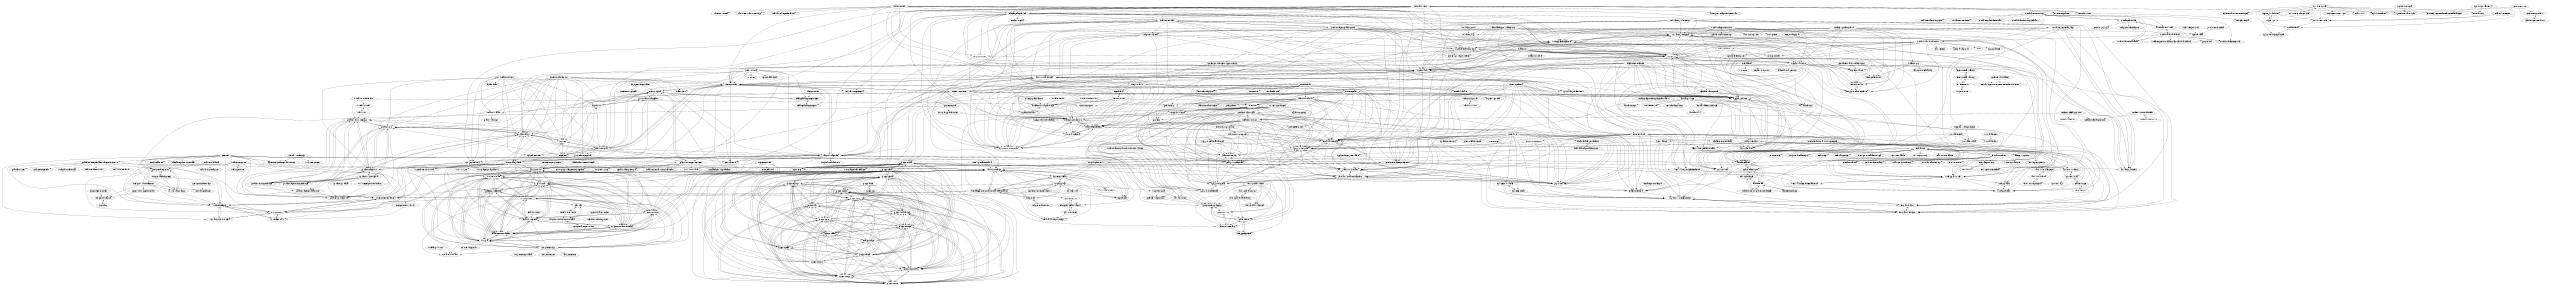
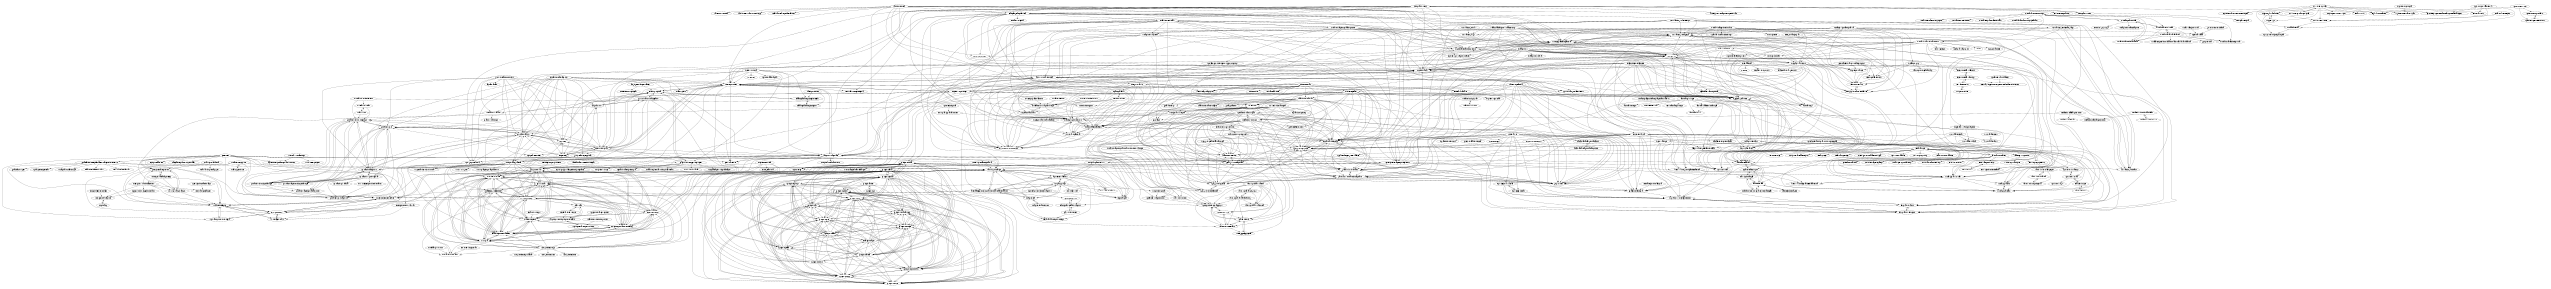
(1751, 35) -> none
(1119, 92) -> (1119, 92)
(530, 219) -> (530, 219)
